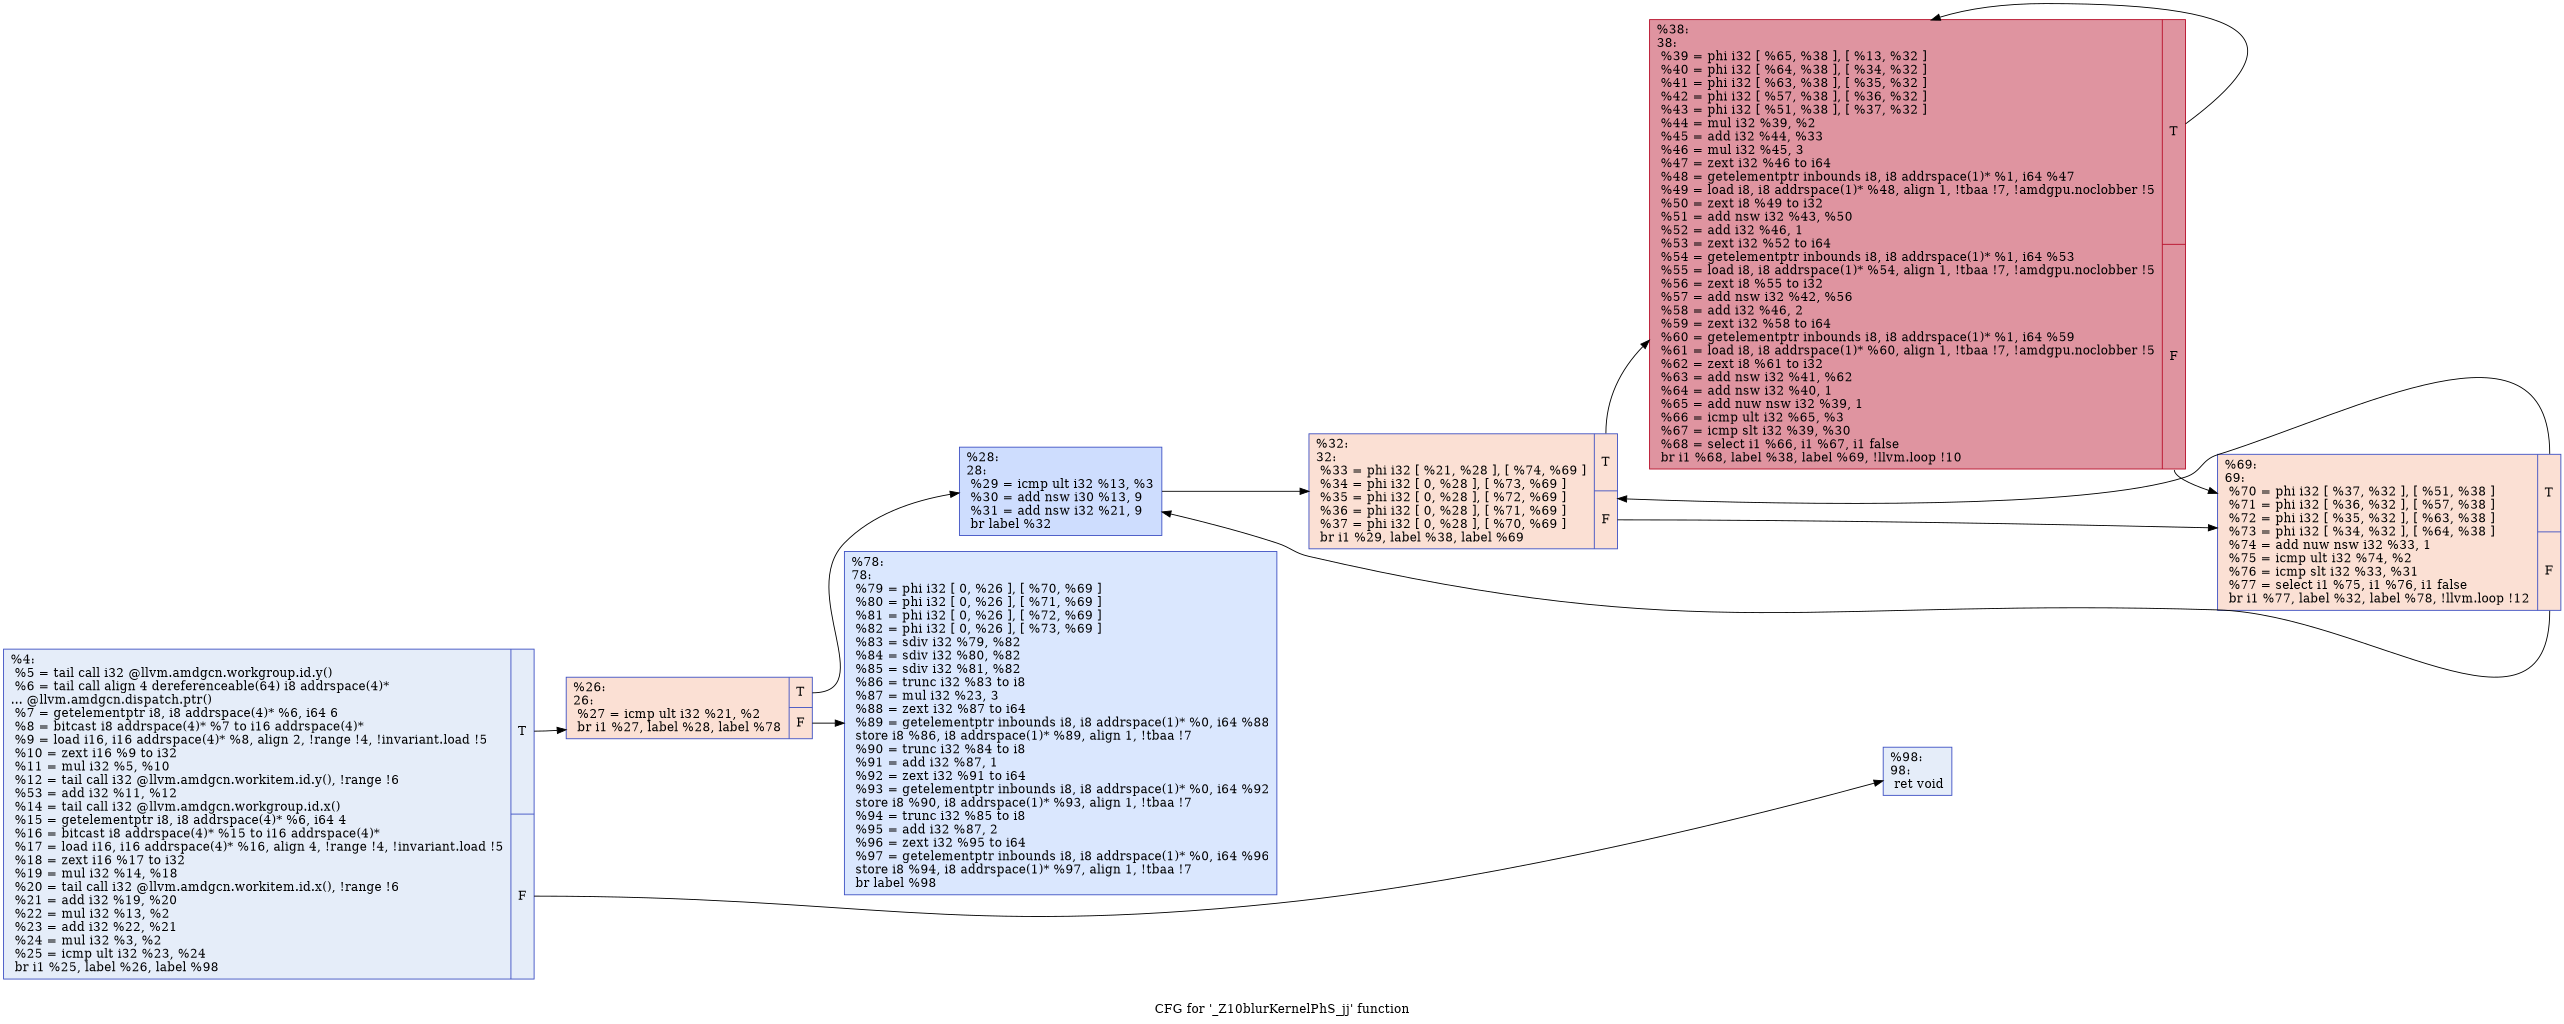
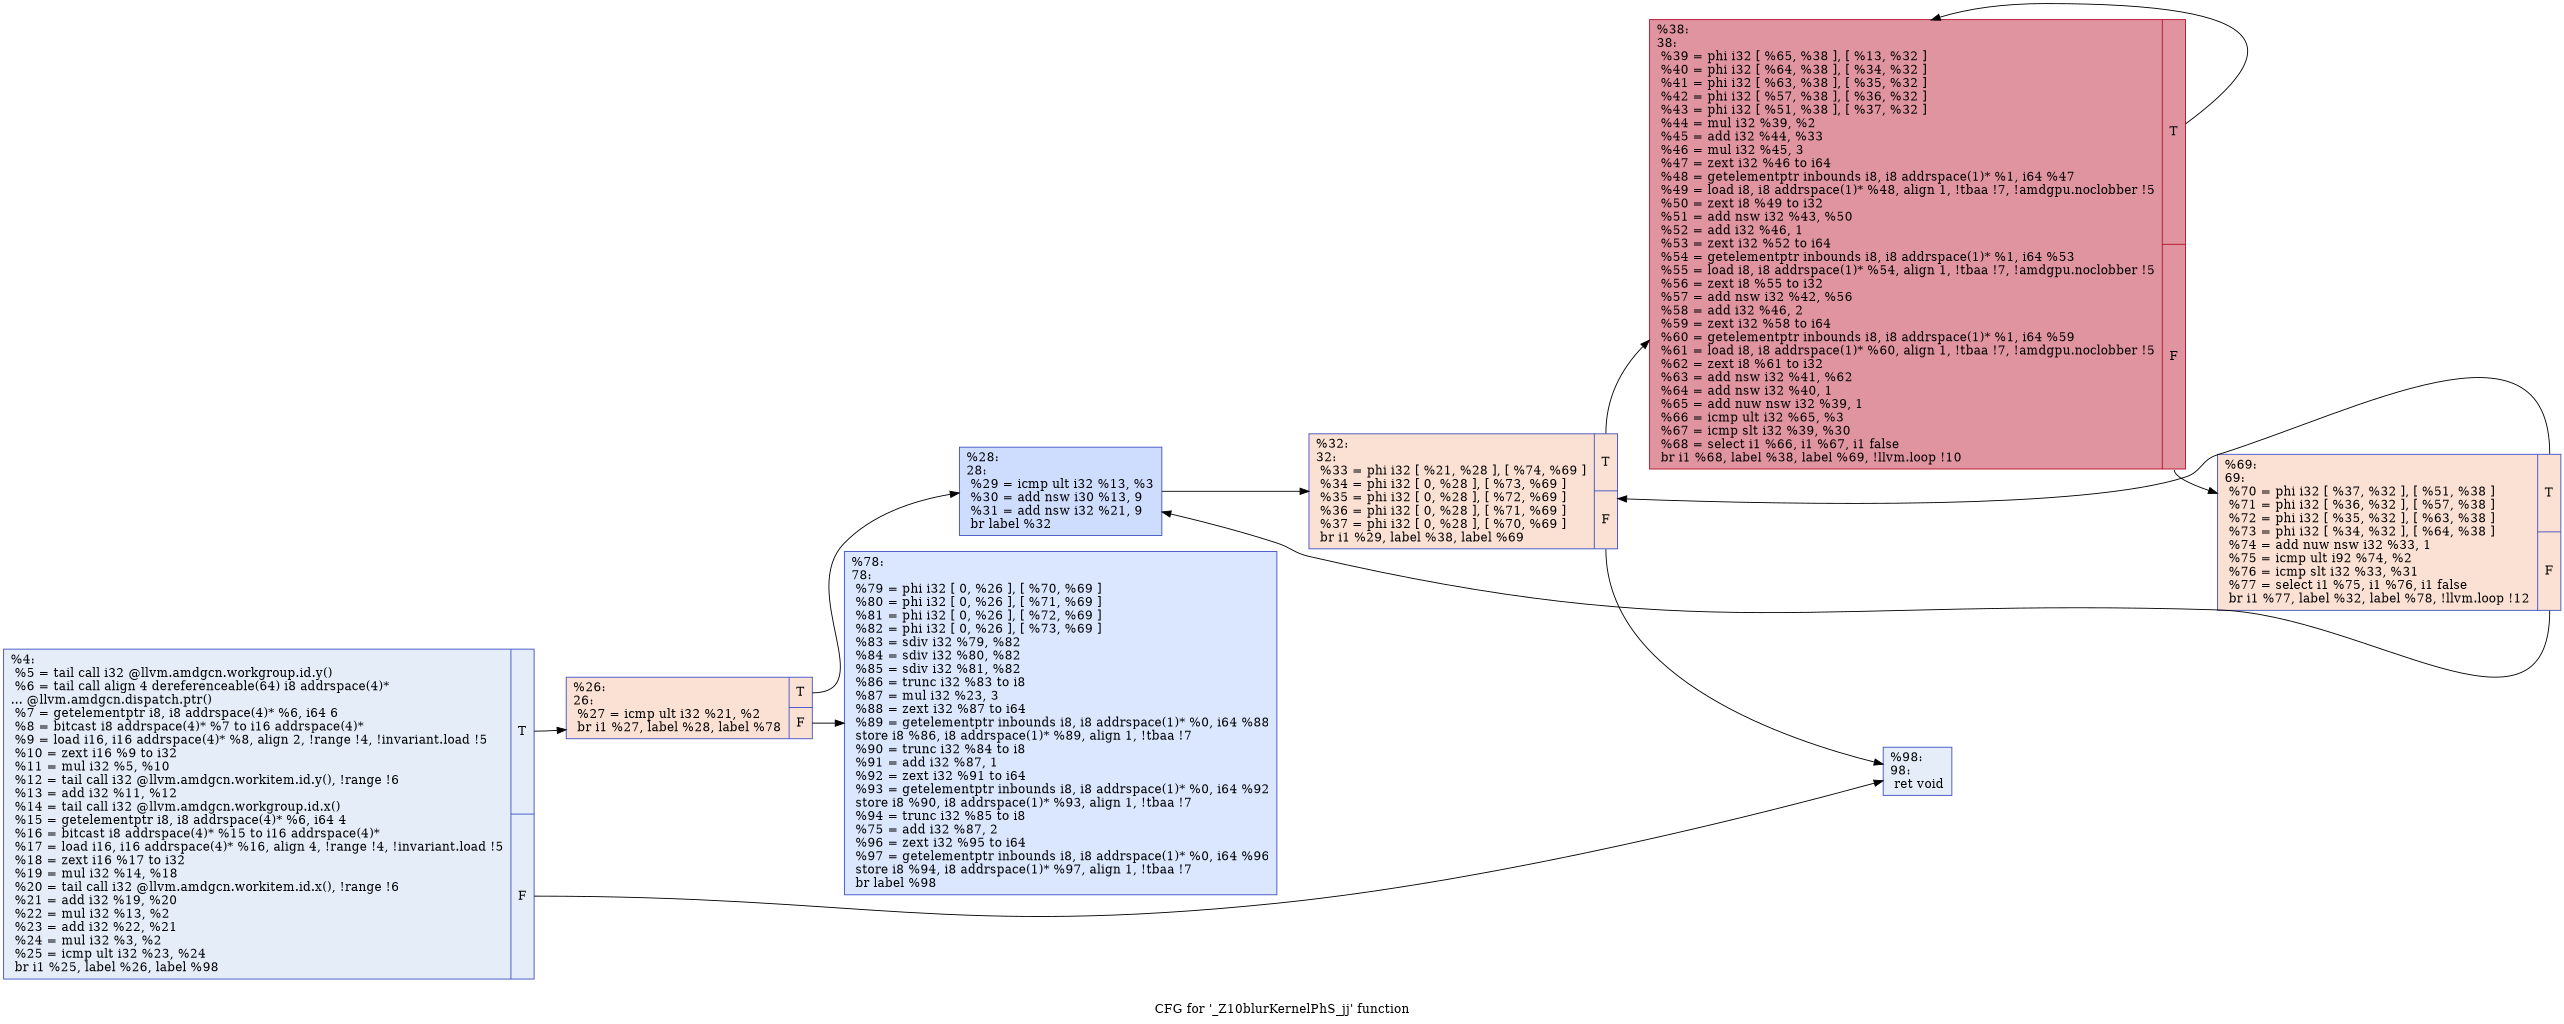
(1913, 522) -> (1705, 694)
(2319, 559) -> (2319, 559)
(94, 794) -> (94, 794)
(925, 830) -> (925, 830)
